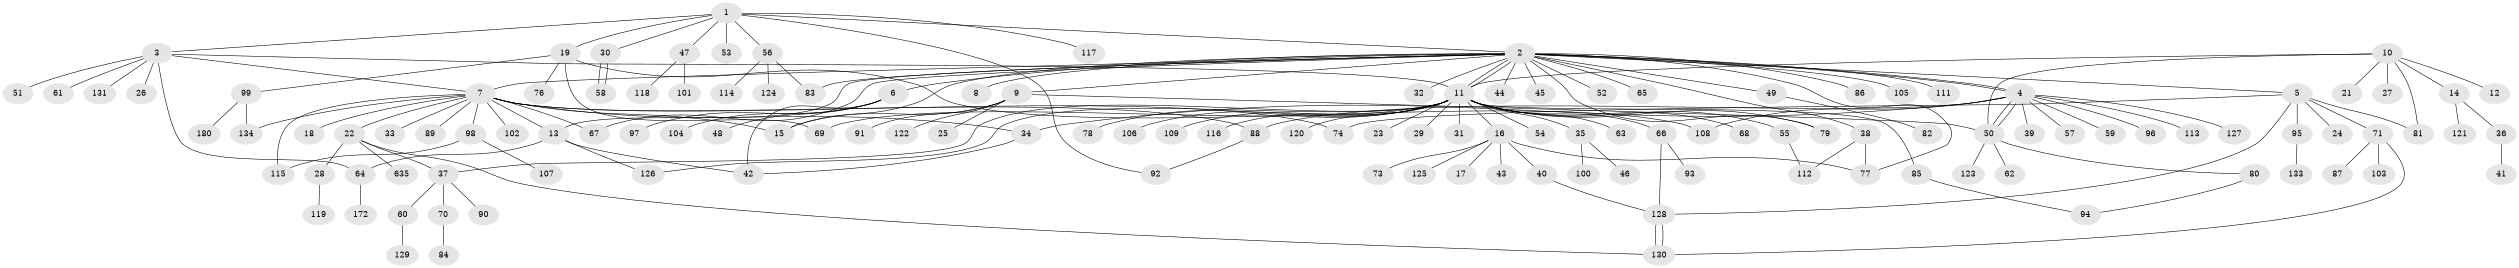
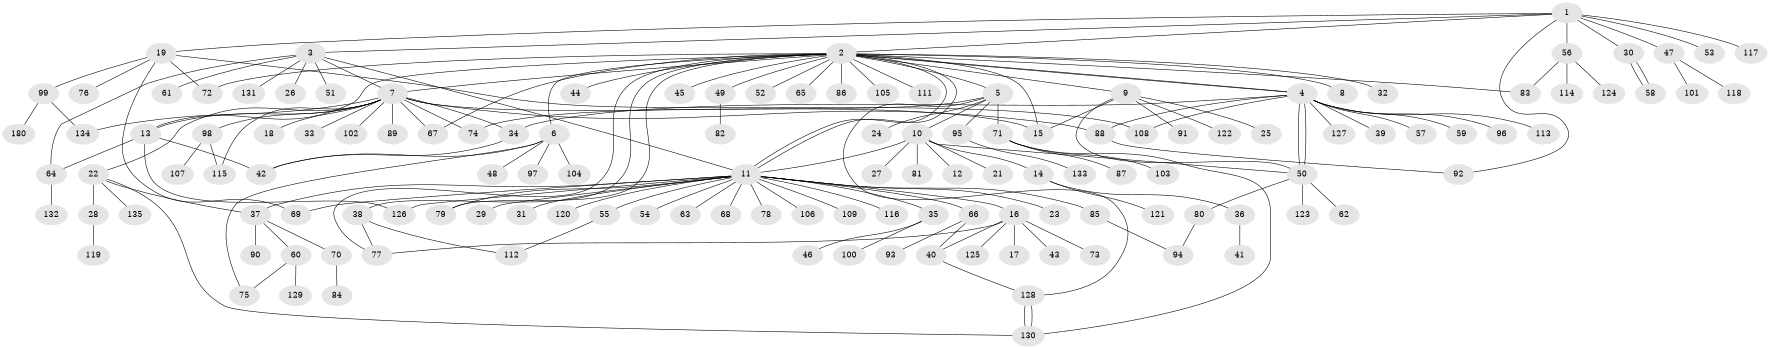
none -> (207, 94)
(2359, 112) -> (949, 118)
(1660, 174) -> (952, 236)
(402, 175) -> (135, 215)
(361, 215) -> (51, 215)
none -> (244, 296)
